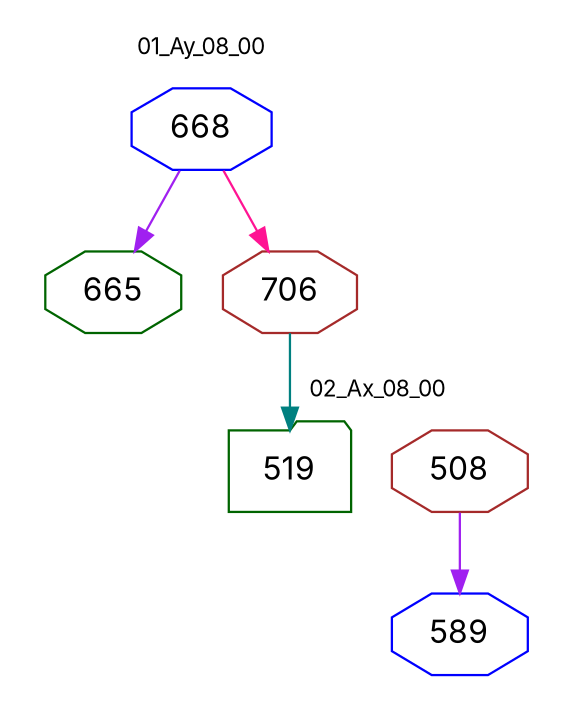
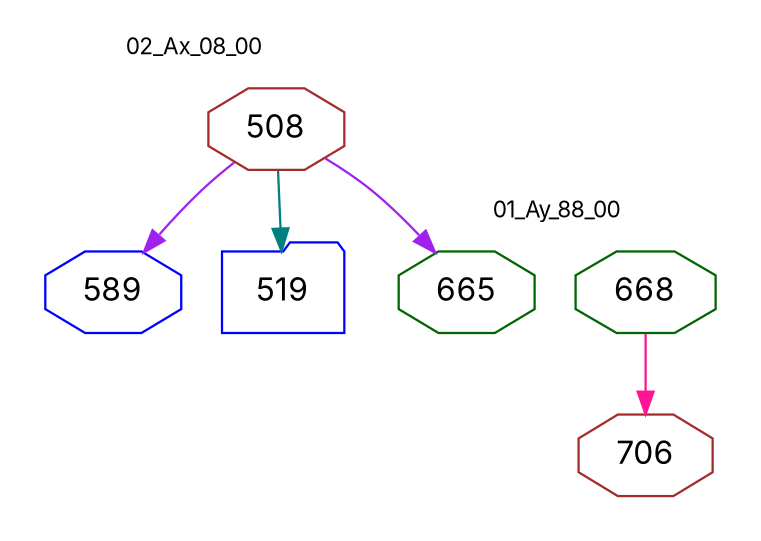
(202, 49) -> (557, 212)
(202, 129) -> (646, 292)
(163, 201) -> (396, 212)
(290, 383) -> (279, 200)
(290, 471) -> (283, 292)
